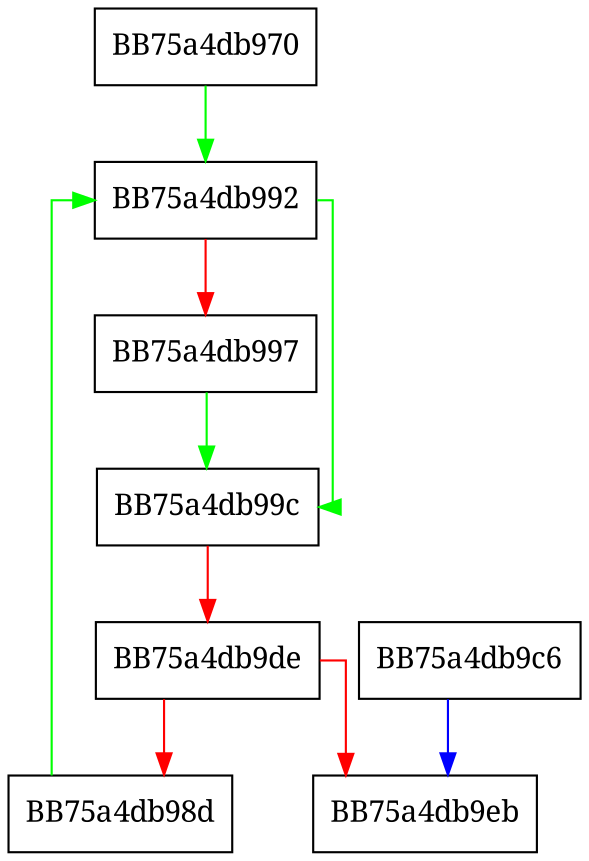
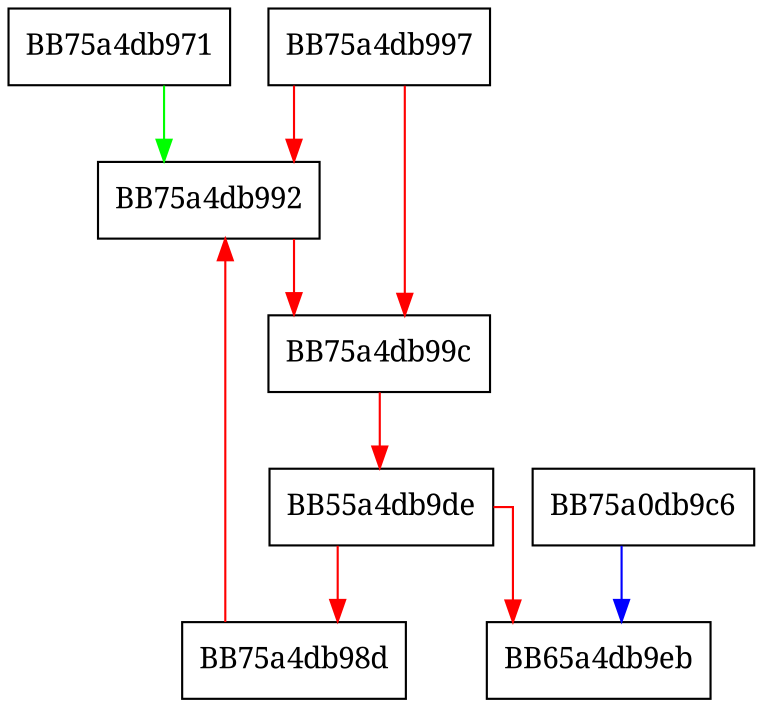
(206, 47) -> (119, 47)
(206, 266) -> (294, 113)
(333, 347) -> (294, 266)
(207, 419) -> (405, 190)
(52, 477) -> (225, 441)
(208, 660) -> (381, 507)
(470, 660) -> (643, 507)
(425, 814) -> (599, 660)
